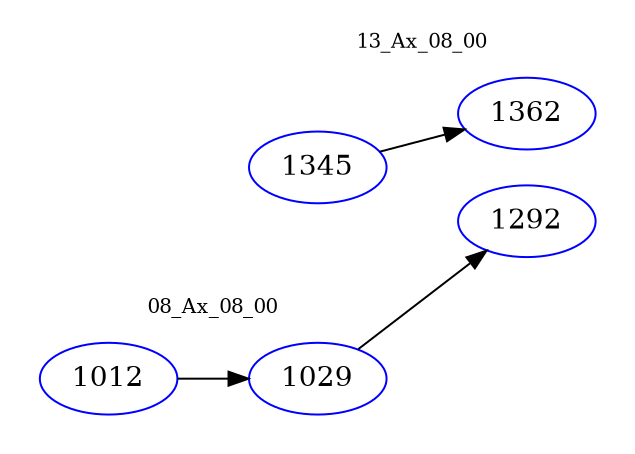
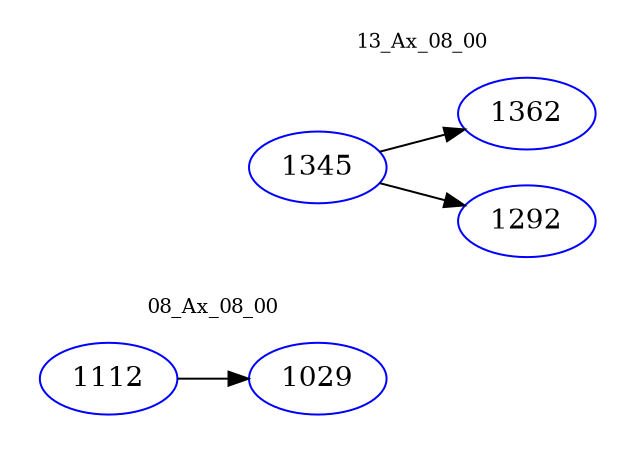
(417, 304) -> (412, 192)
(109, 379) -> (109, 379)
